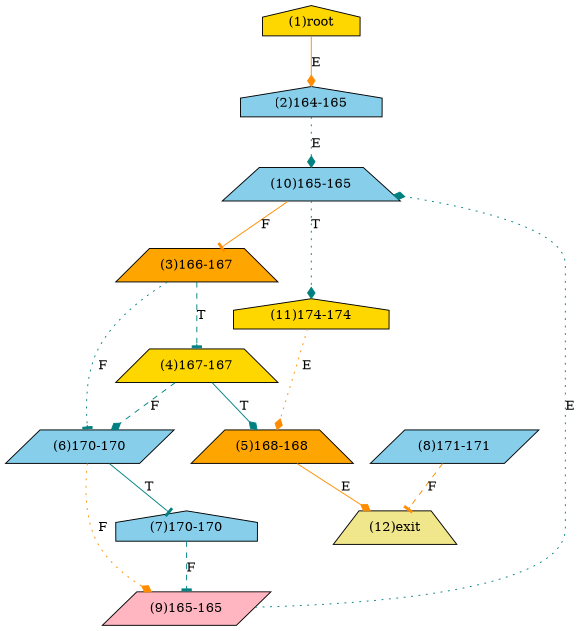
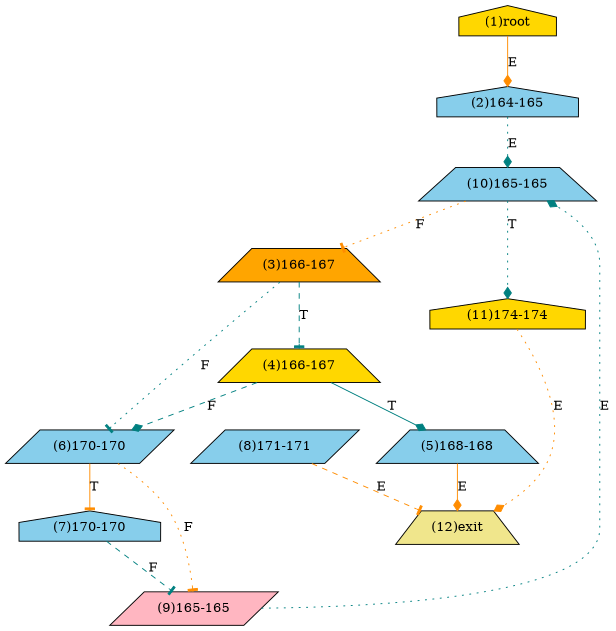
(256, 223) -> (406, 224)
(197, 366) -> (299, 366)
(294, 374) -> (554, 423)
(272, 447) -> (457, 447)
(138, 487) -> (90, 485)
(432, 487) -> (382, 487)
(93, 534) -> (171, 515)
